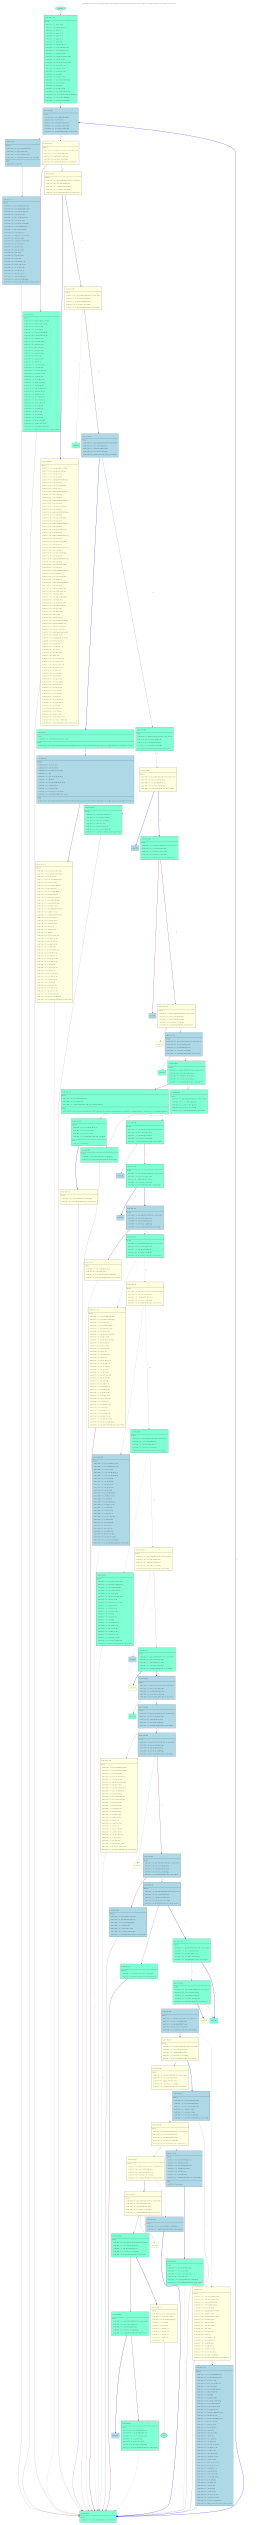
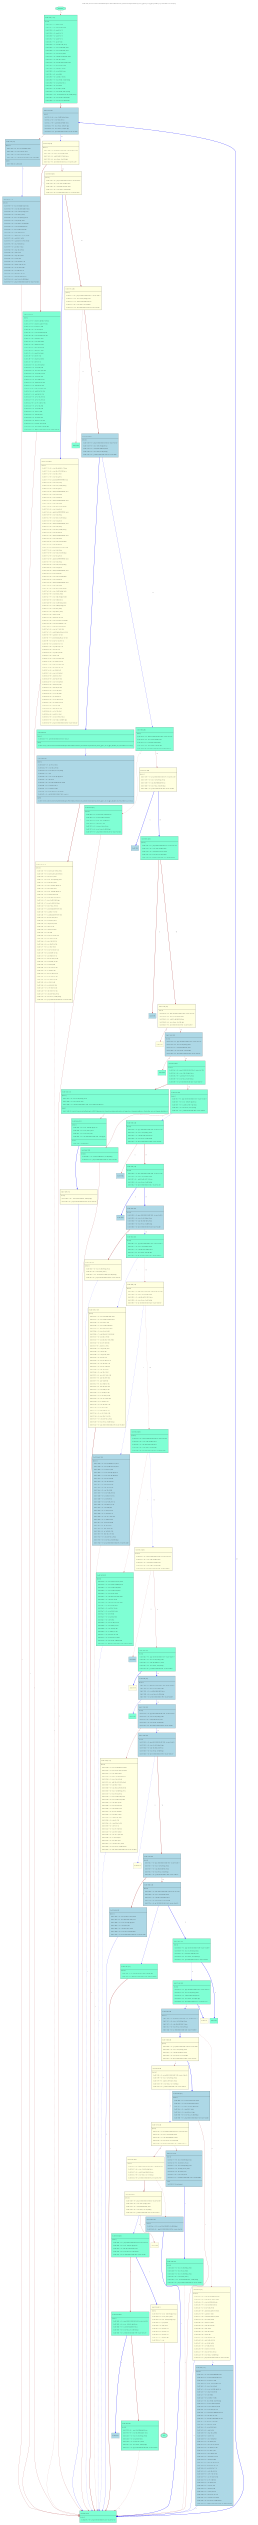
(210, 2010) -> (186, 2006)
